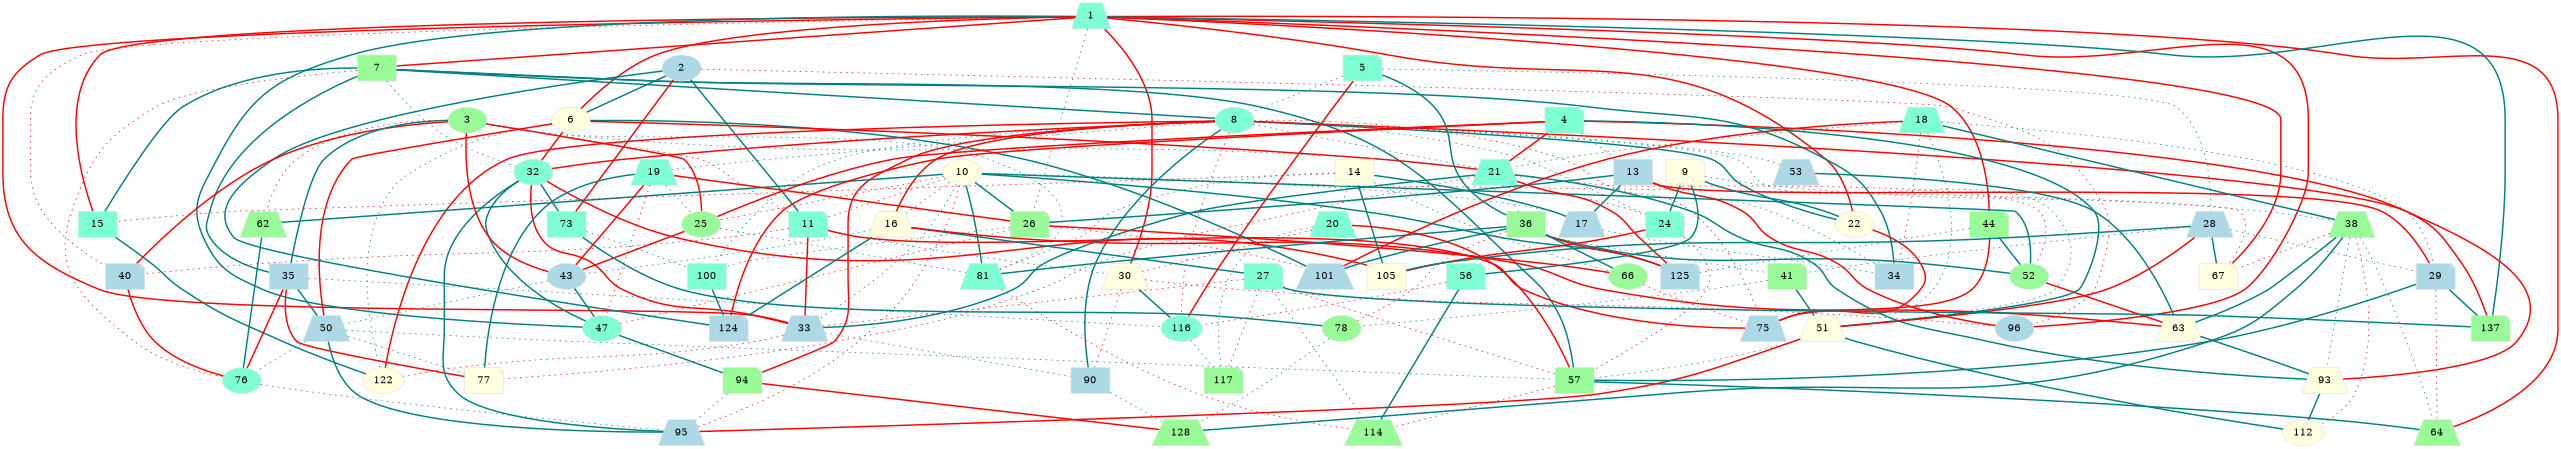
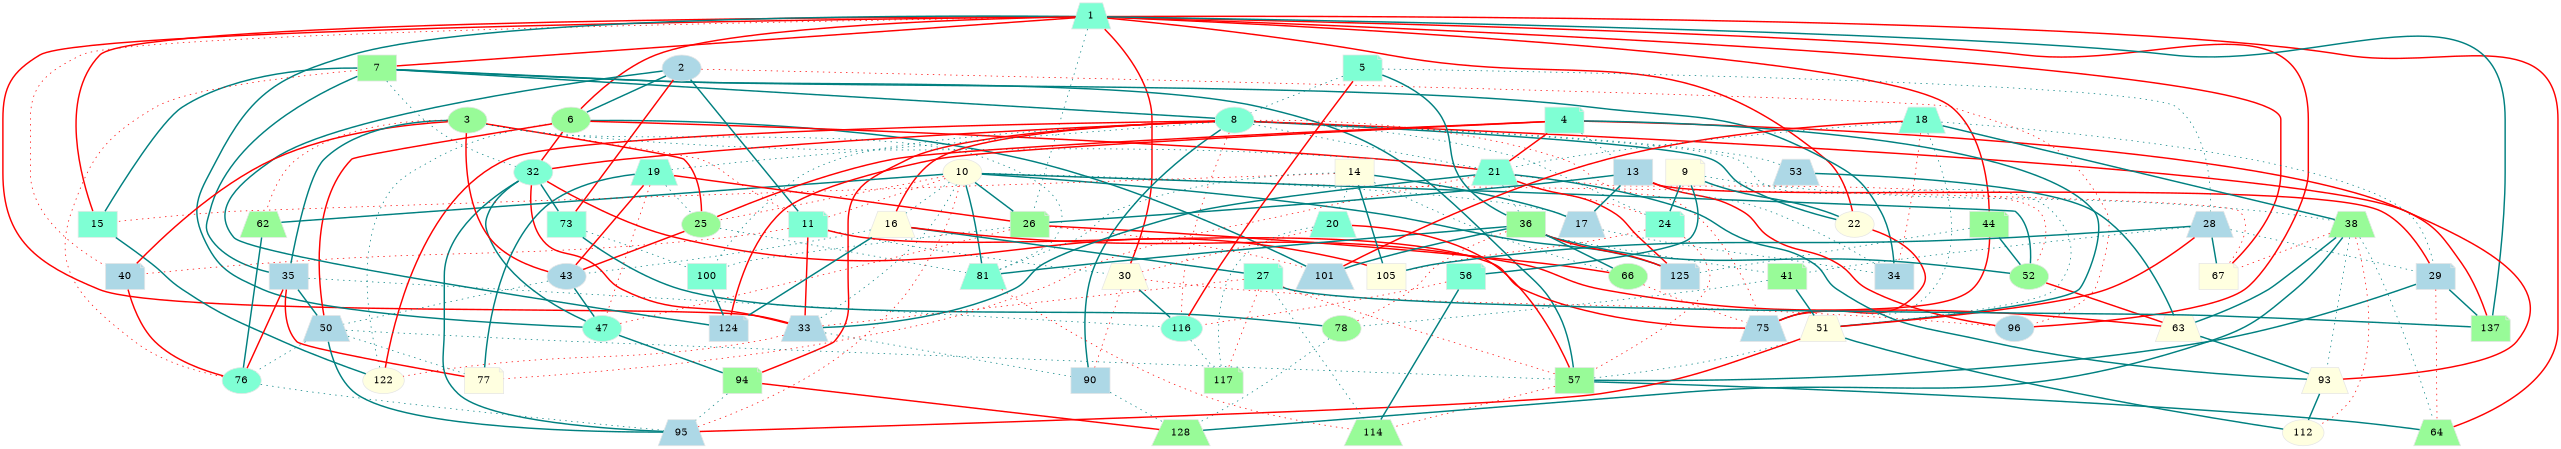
(571, 120) -> (571, 120)
(1526, 250) -> (1526, 250)
